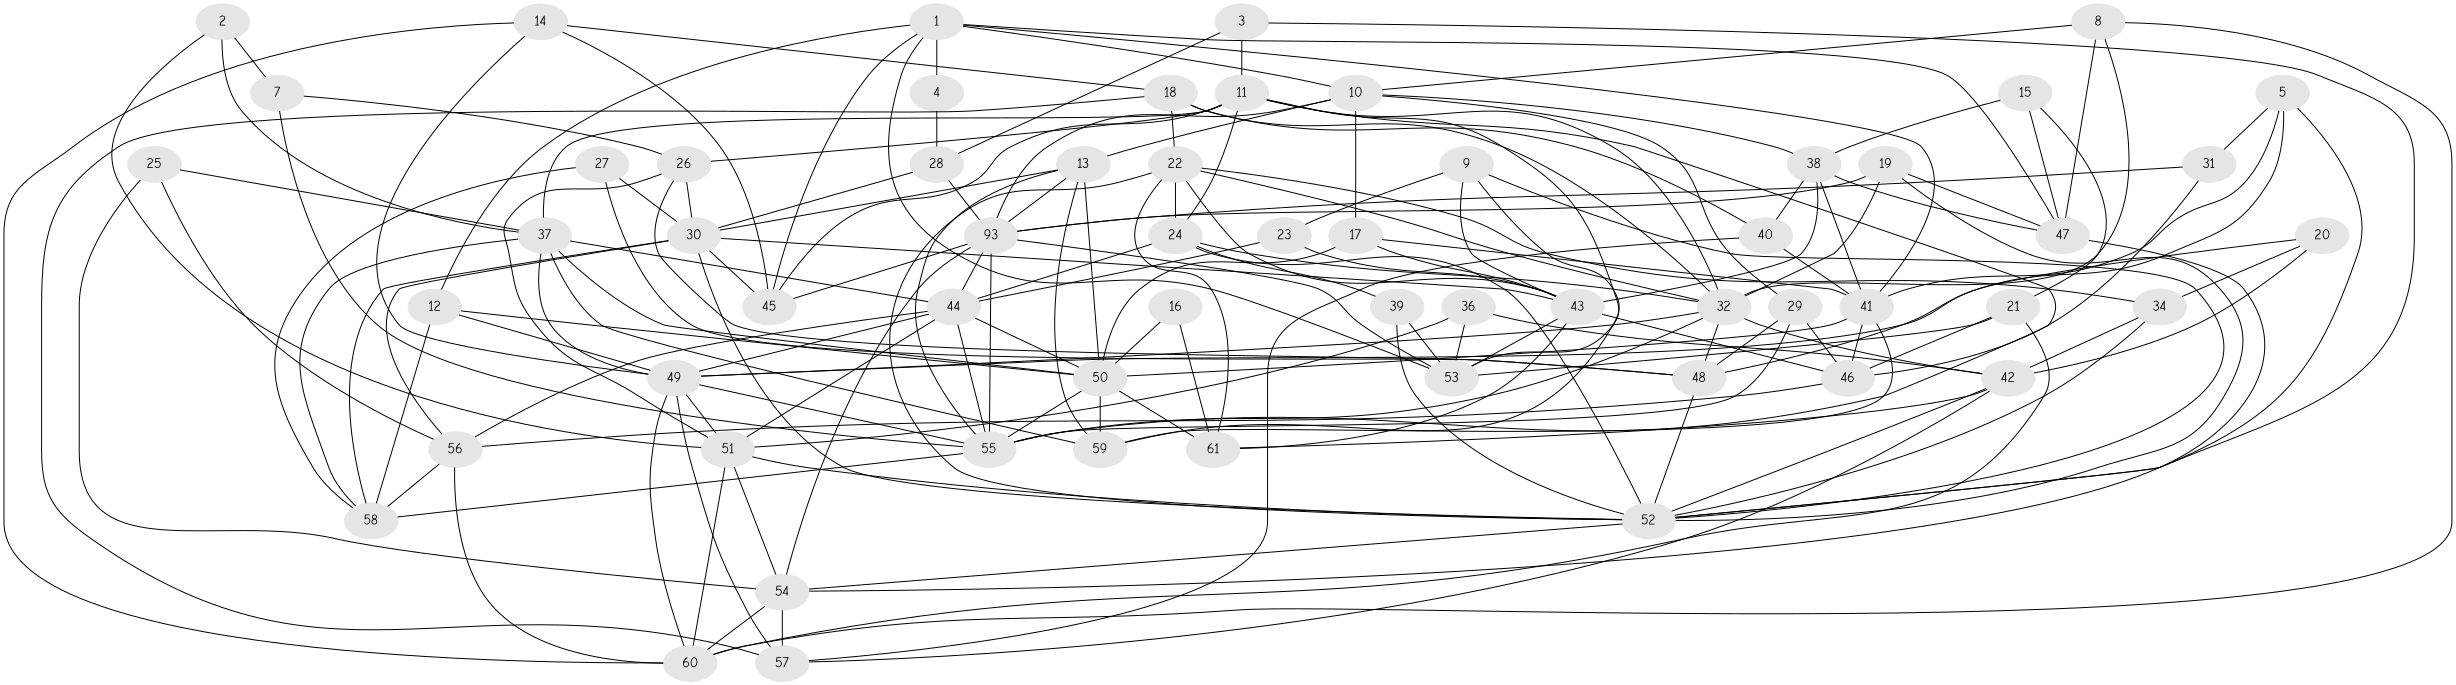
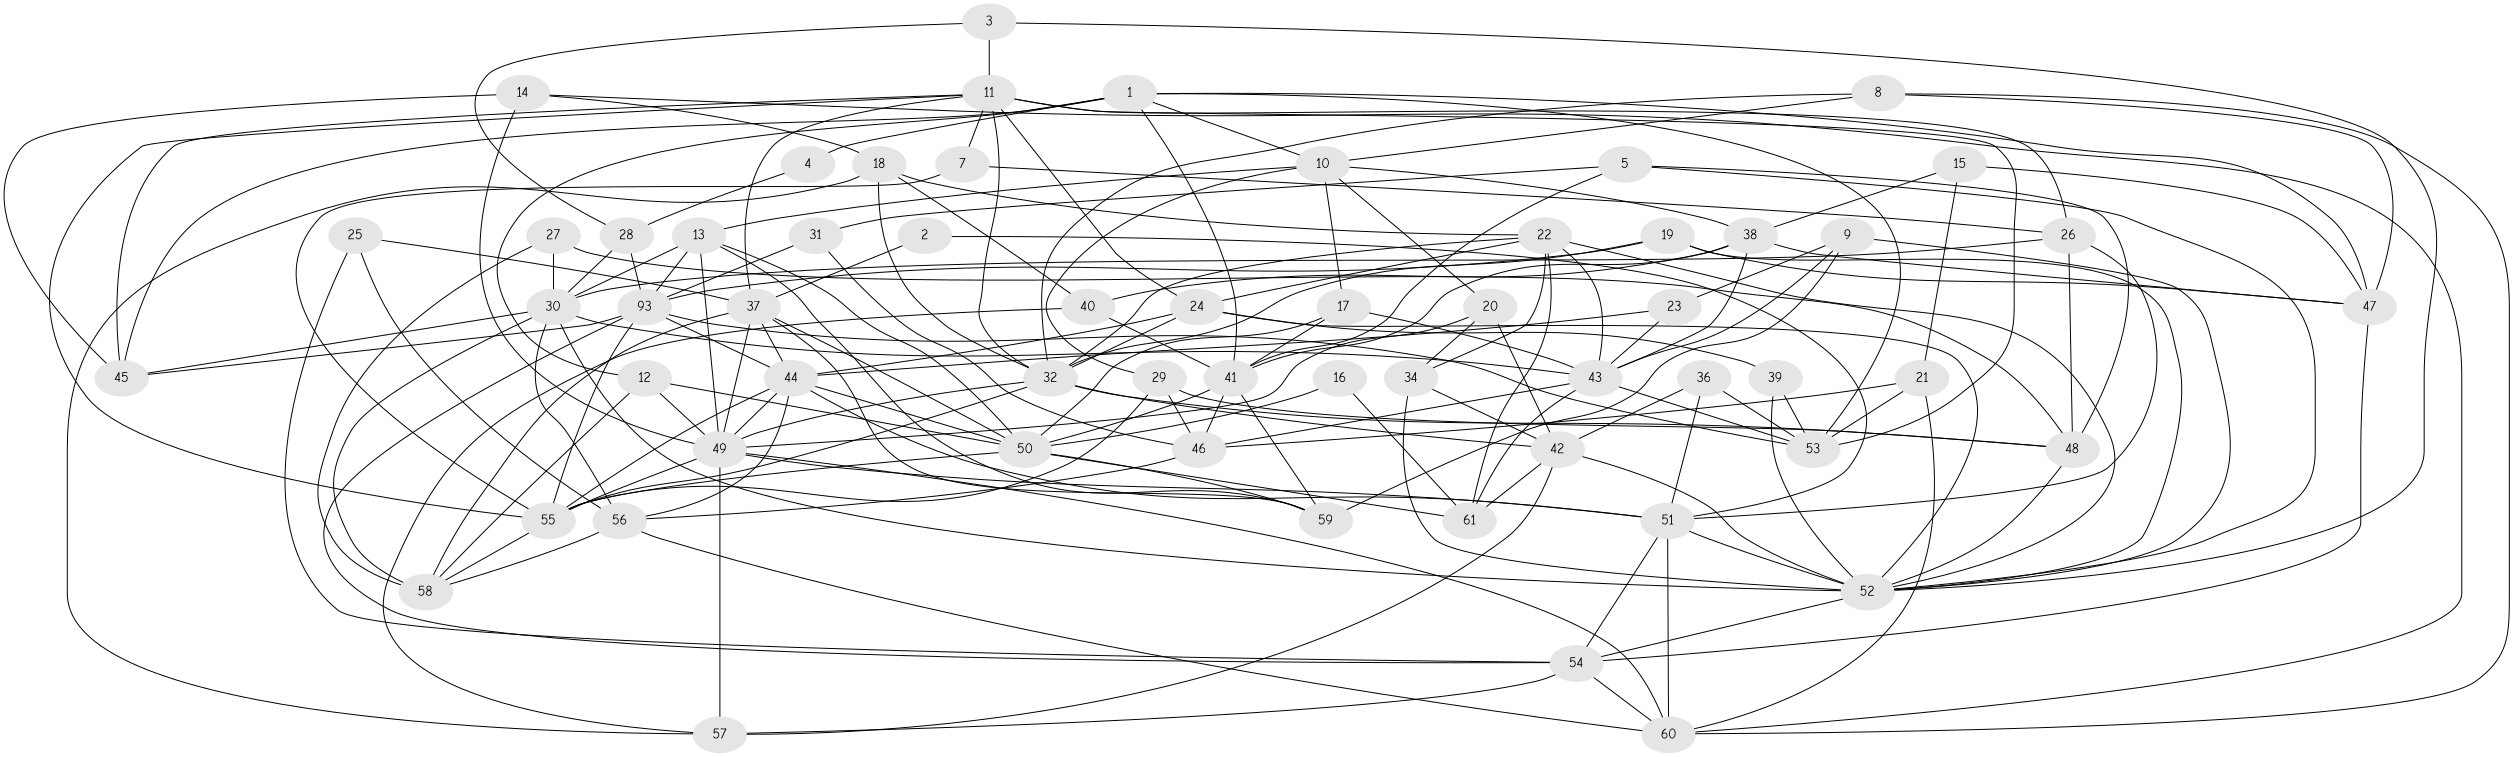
(249, 55) -> (976, 129)
(1061, 139) -> (1393, 224)
(922, 272) -> (710, 347)
